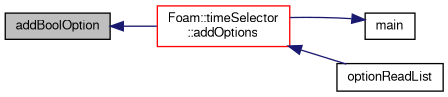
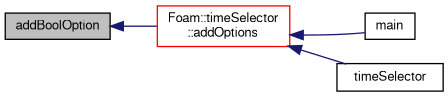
(321, 17) -> (334, 35)
(390, 77) -> (390, 77)
